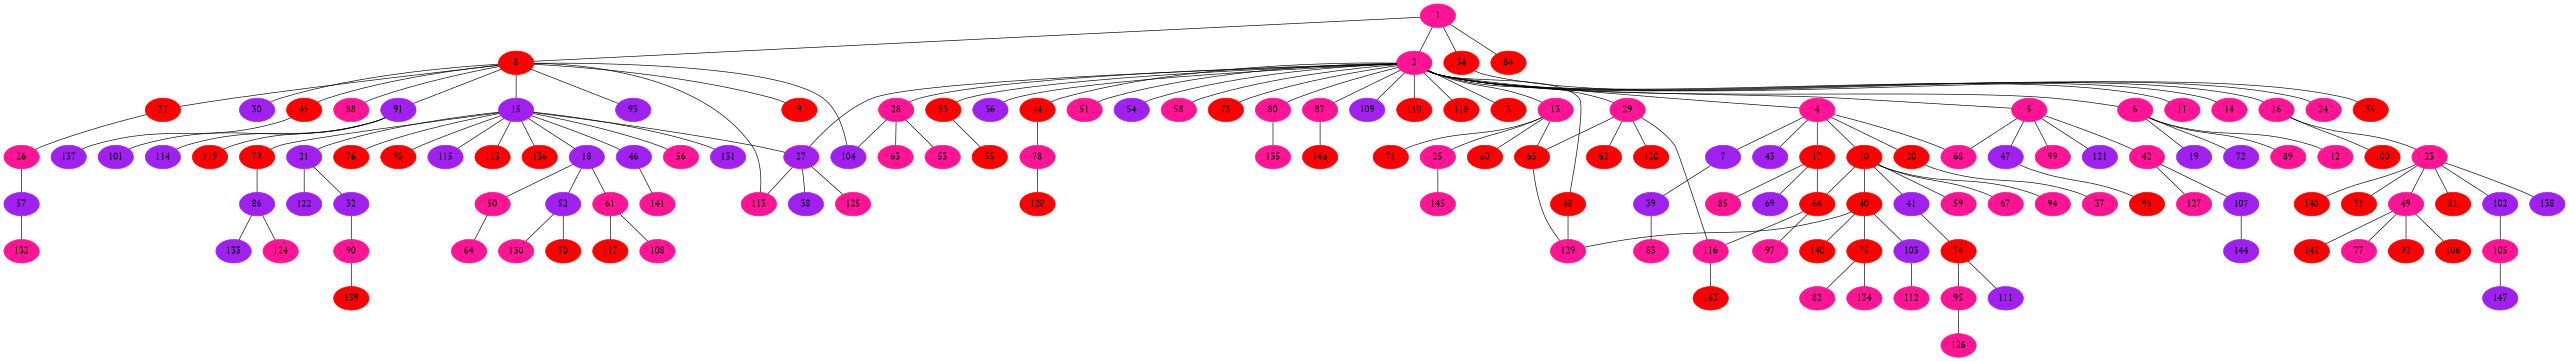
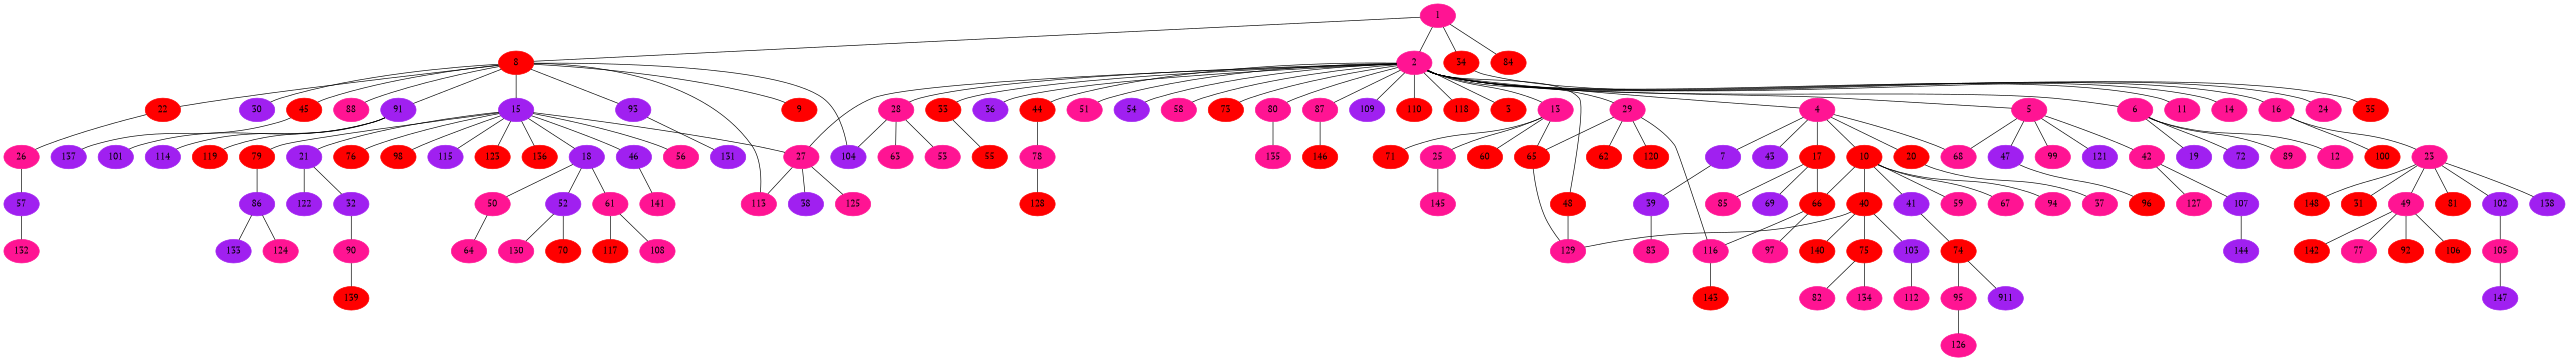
(670, 136) -> (692, 139)
(801, 157) -> (801, 157)
(2006, 298) -> (2006, 298)
